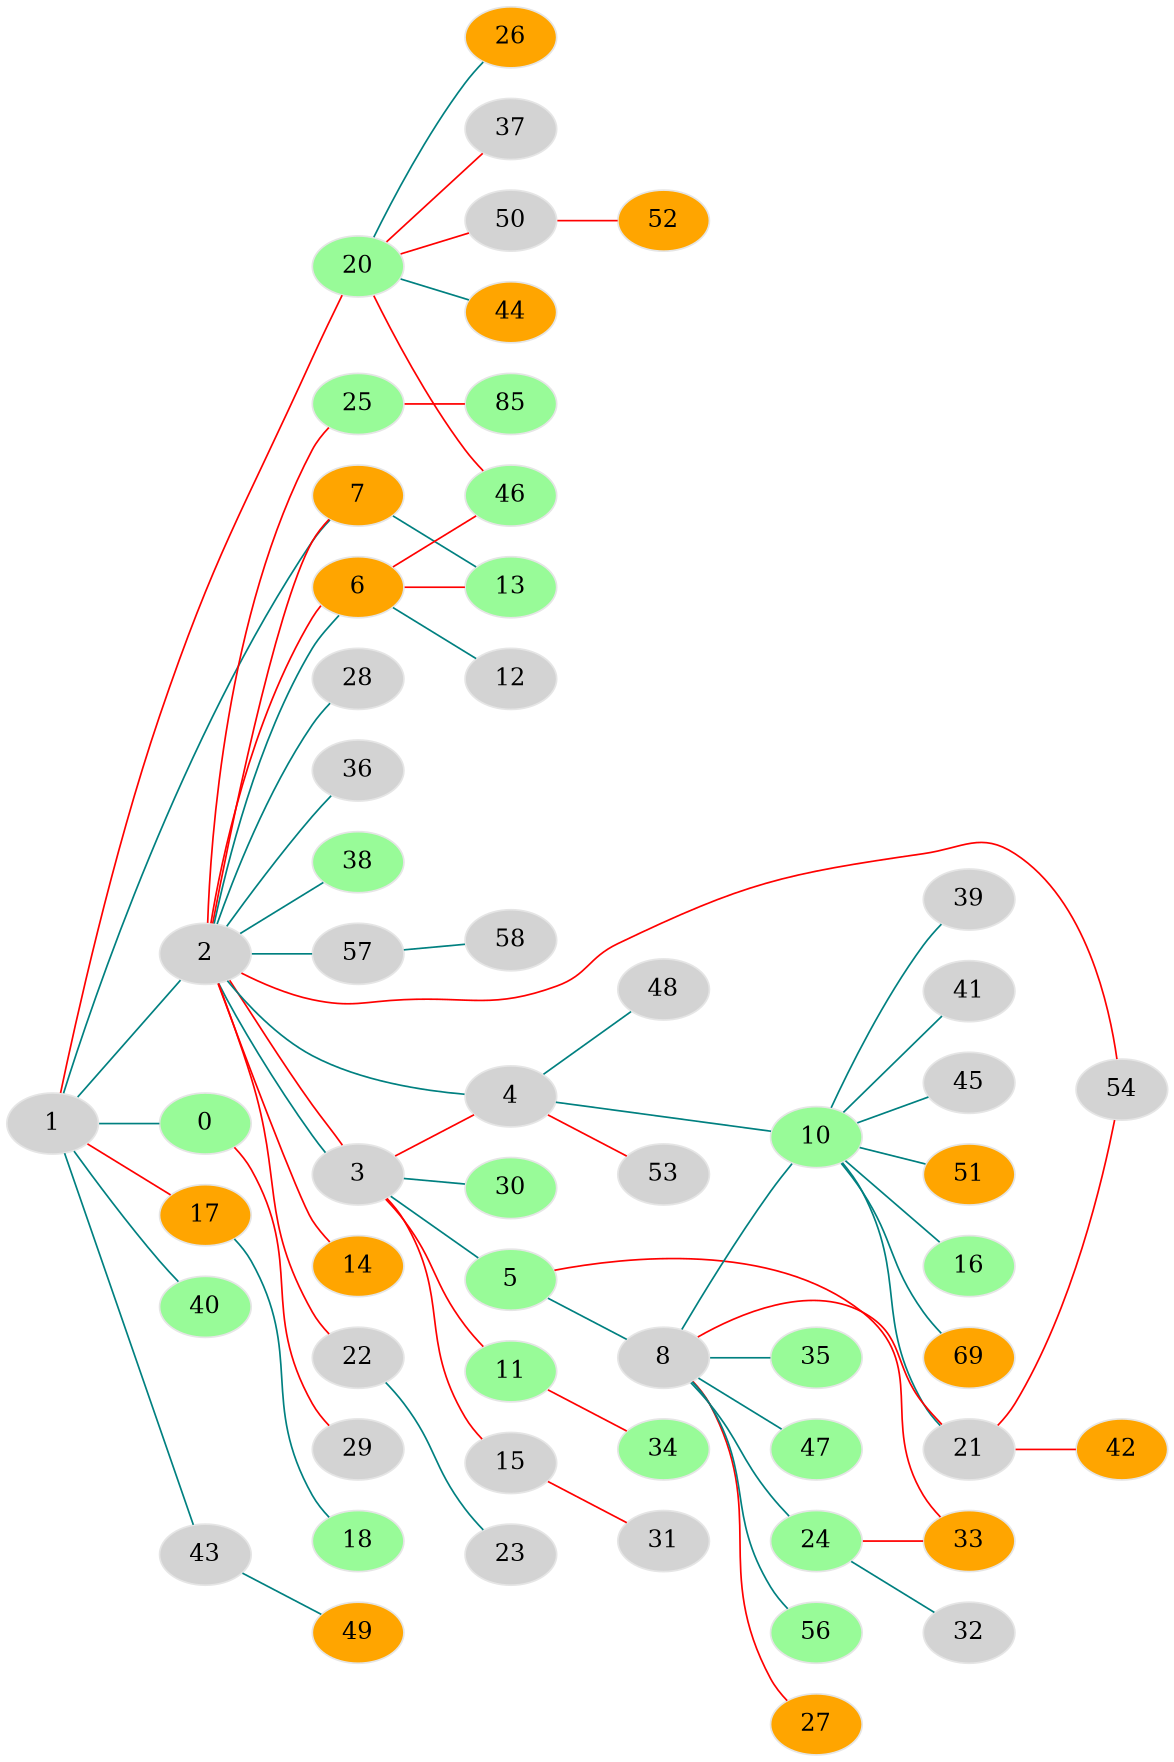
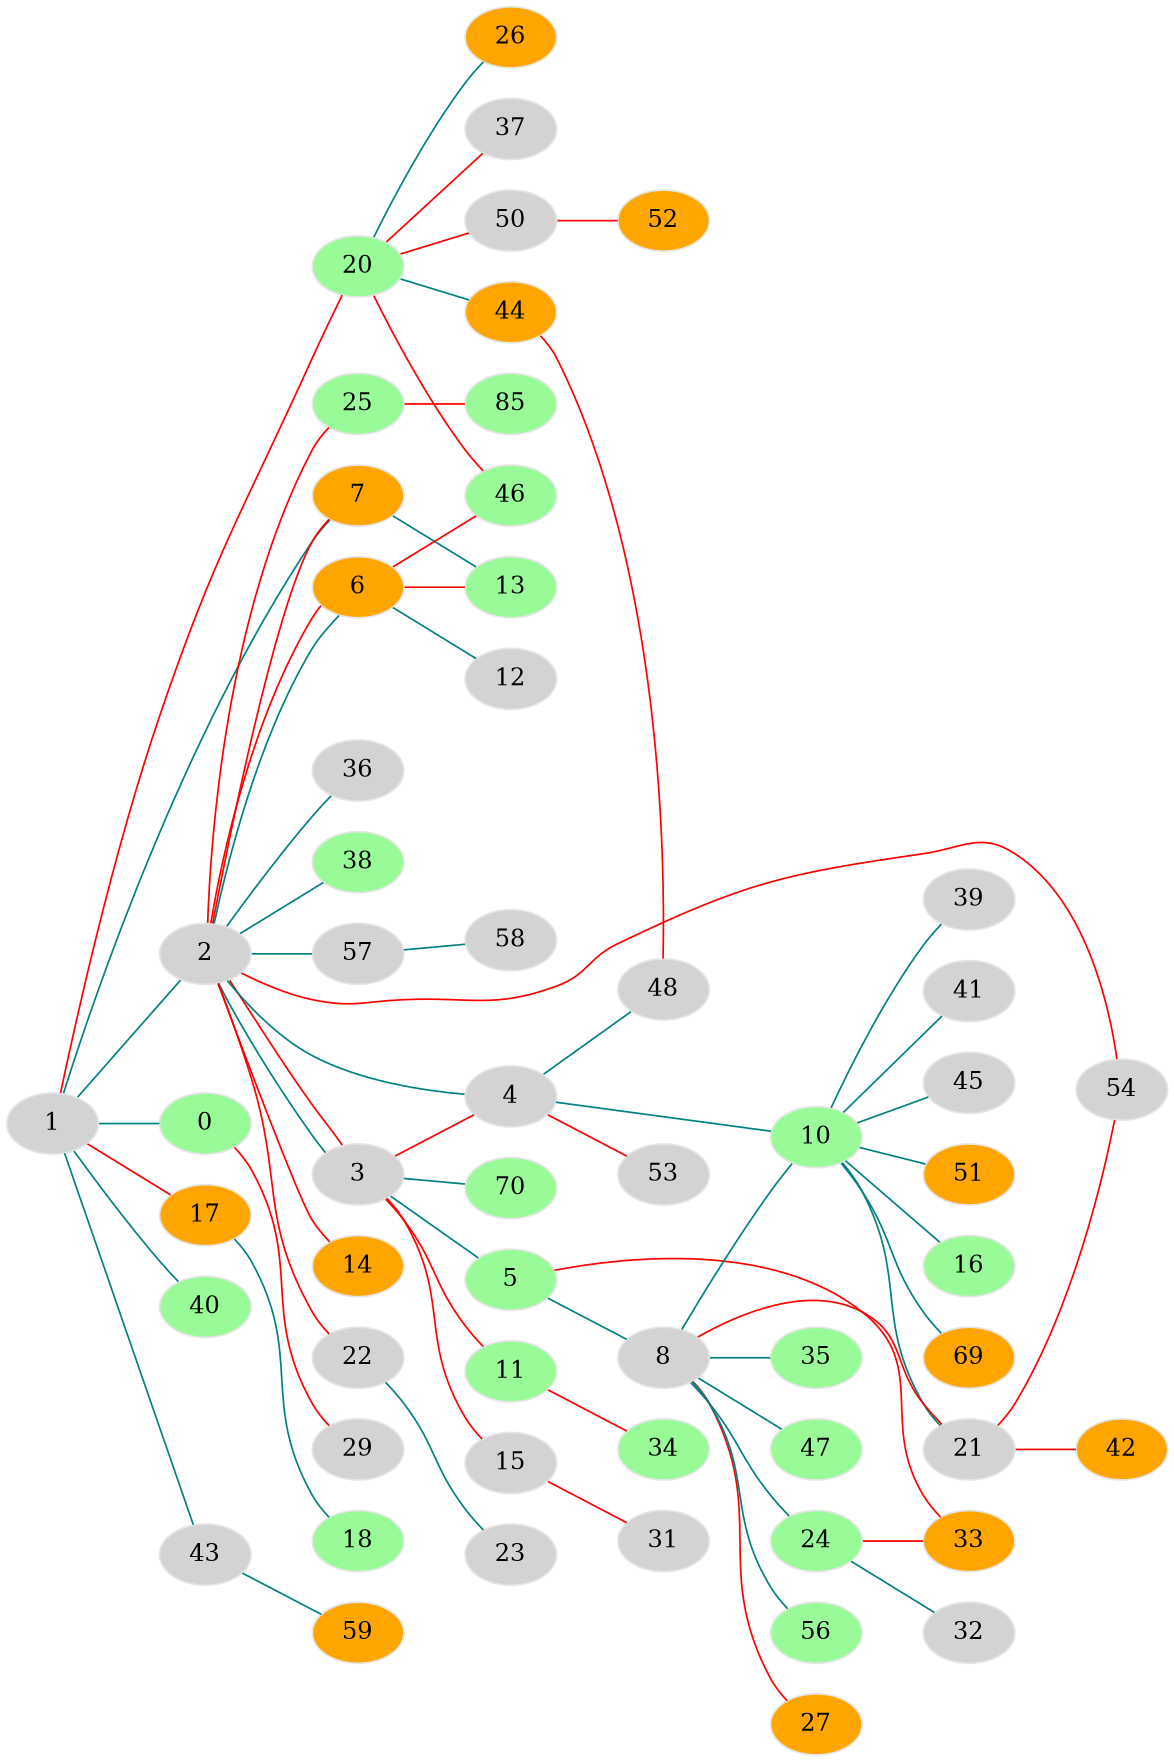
none -> (641, 638)
(358, 679) -> none
(511, 1188) -> (511, 1188)
(358, 1633) -> (358, 1633)
